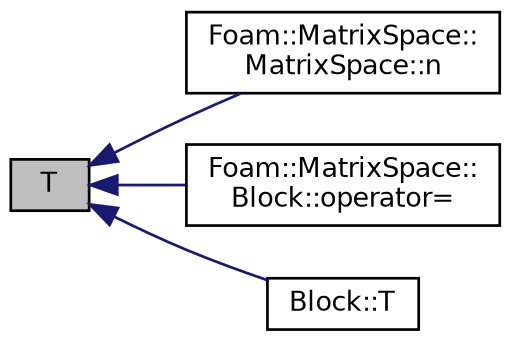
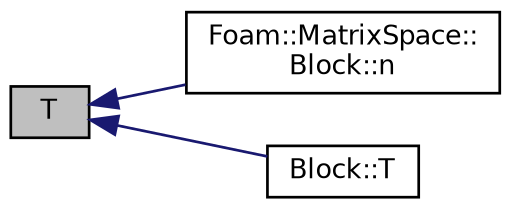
(343, 53) -> (343, 53)
(343, 185) -> none
